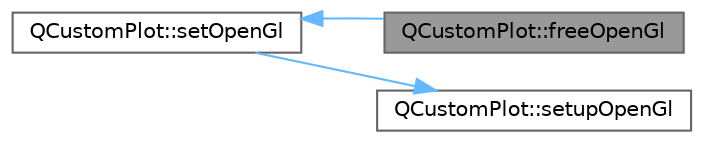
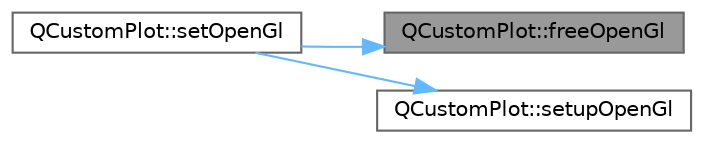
(353, 18) -> (332, 47)
